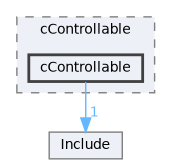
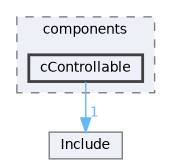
(86, 30) -> (86, 30)
